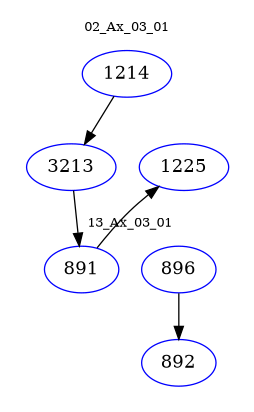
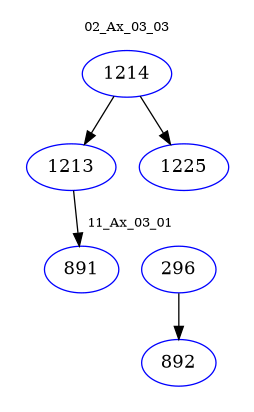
(127, 28) -> (127, 28)
(71, 167) -> (71, 167)
(121, 220) -> (152, 115)
(130, 224) -> (130, 224)
(179, 270) -> (179, 270)
